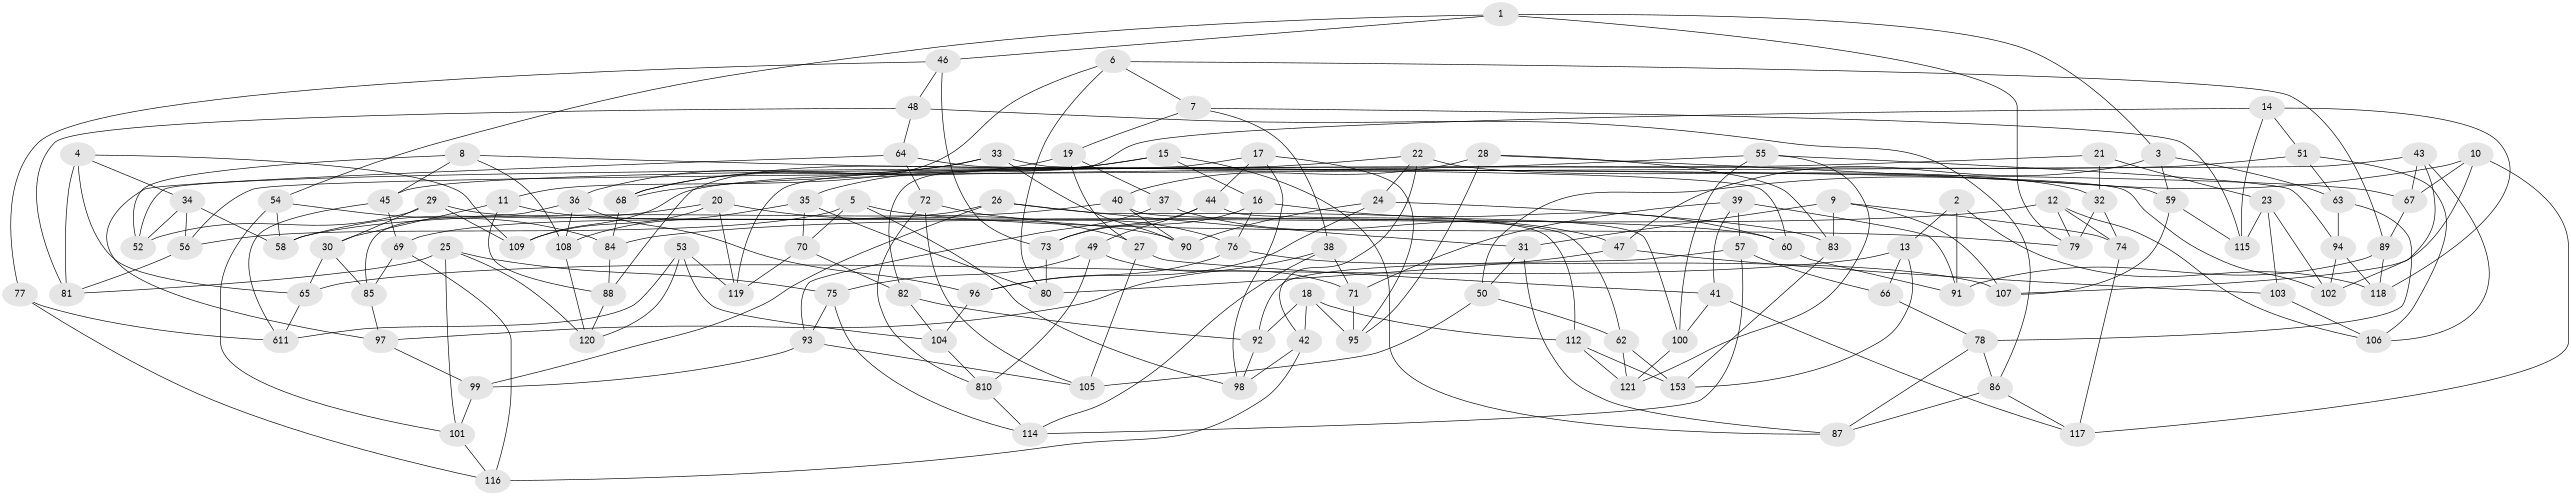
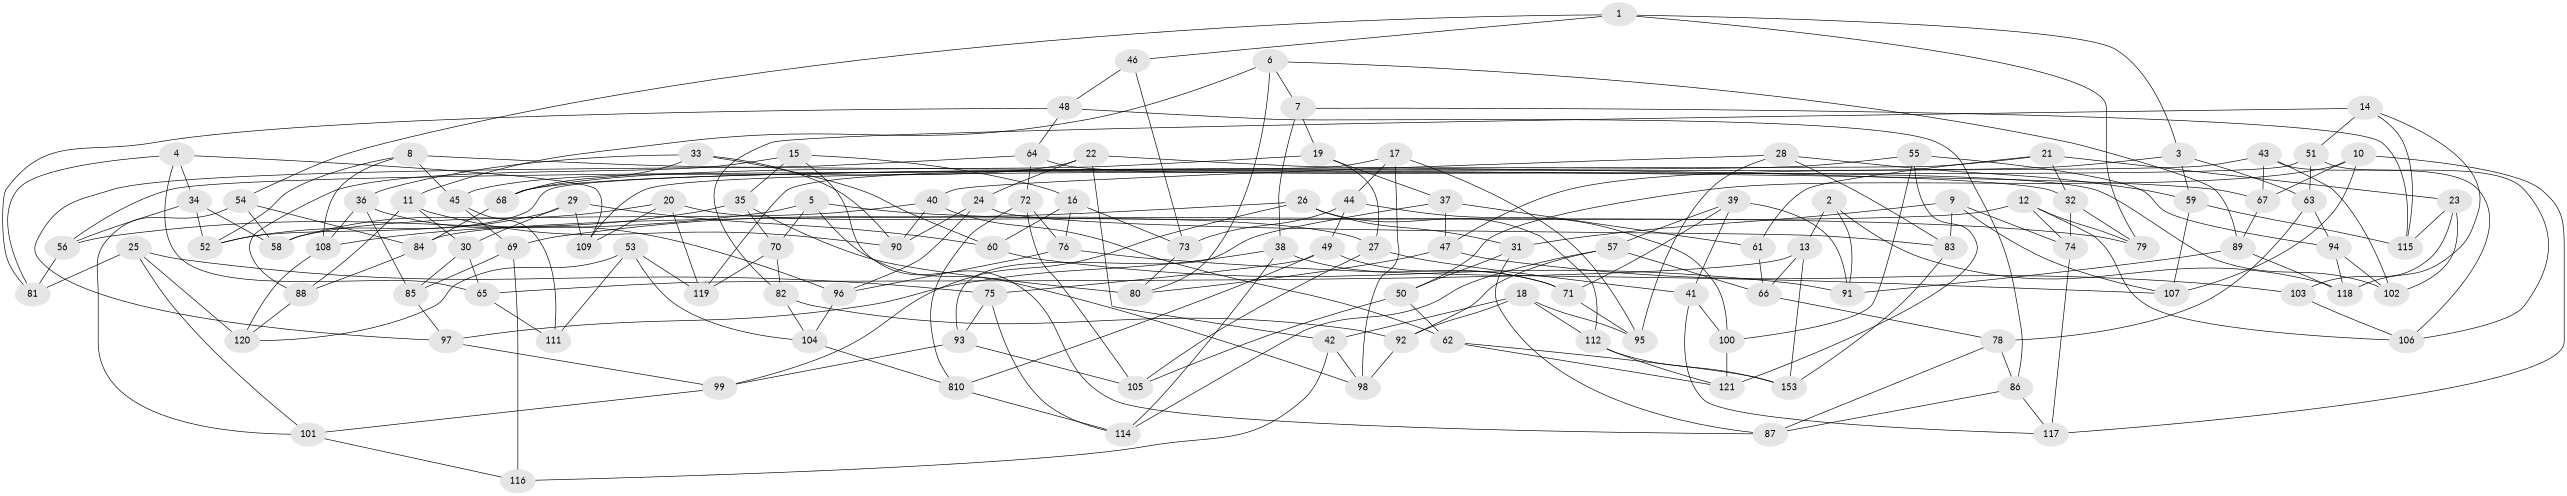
none -> (1758, 248)
(20, 294) -> none
(281, 341) -> (554, 341)
